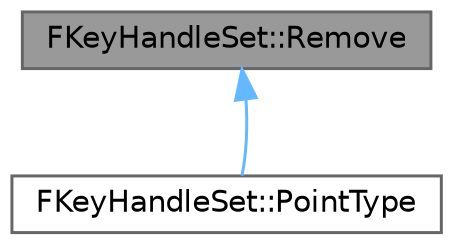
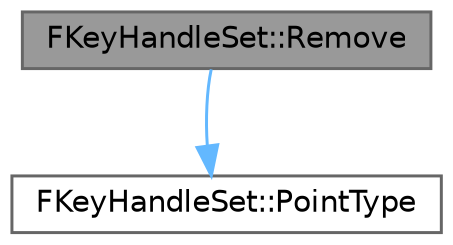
(246, 138) -> (207, 107)
